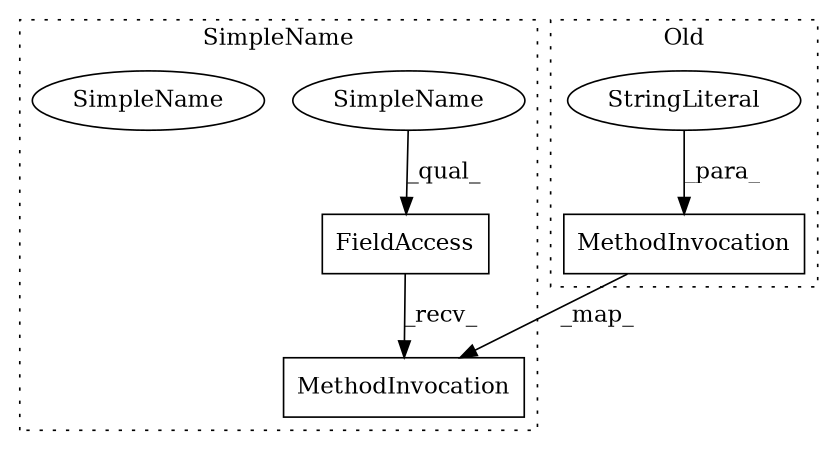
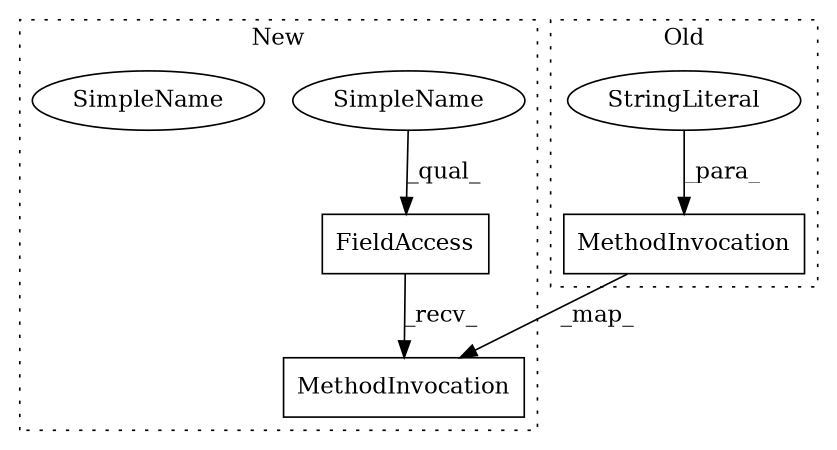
(279, 39) -> (279, 39)
